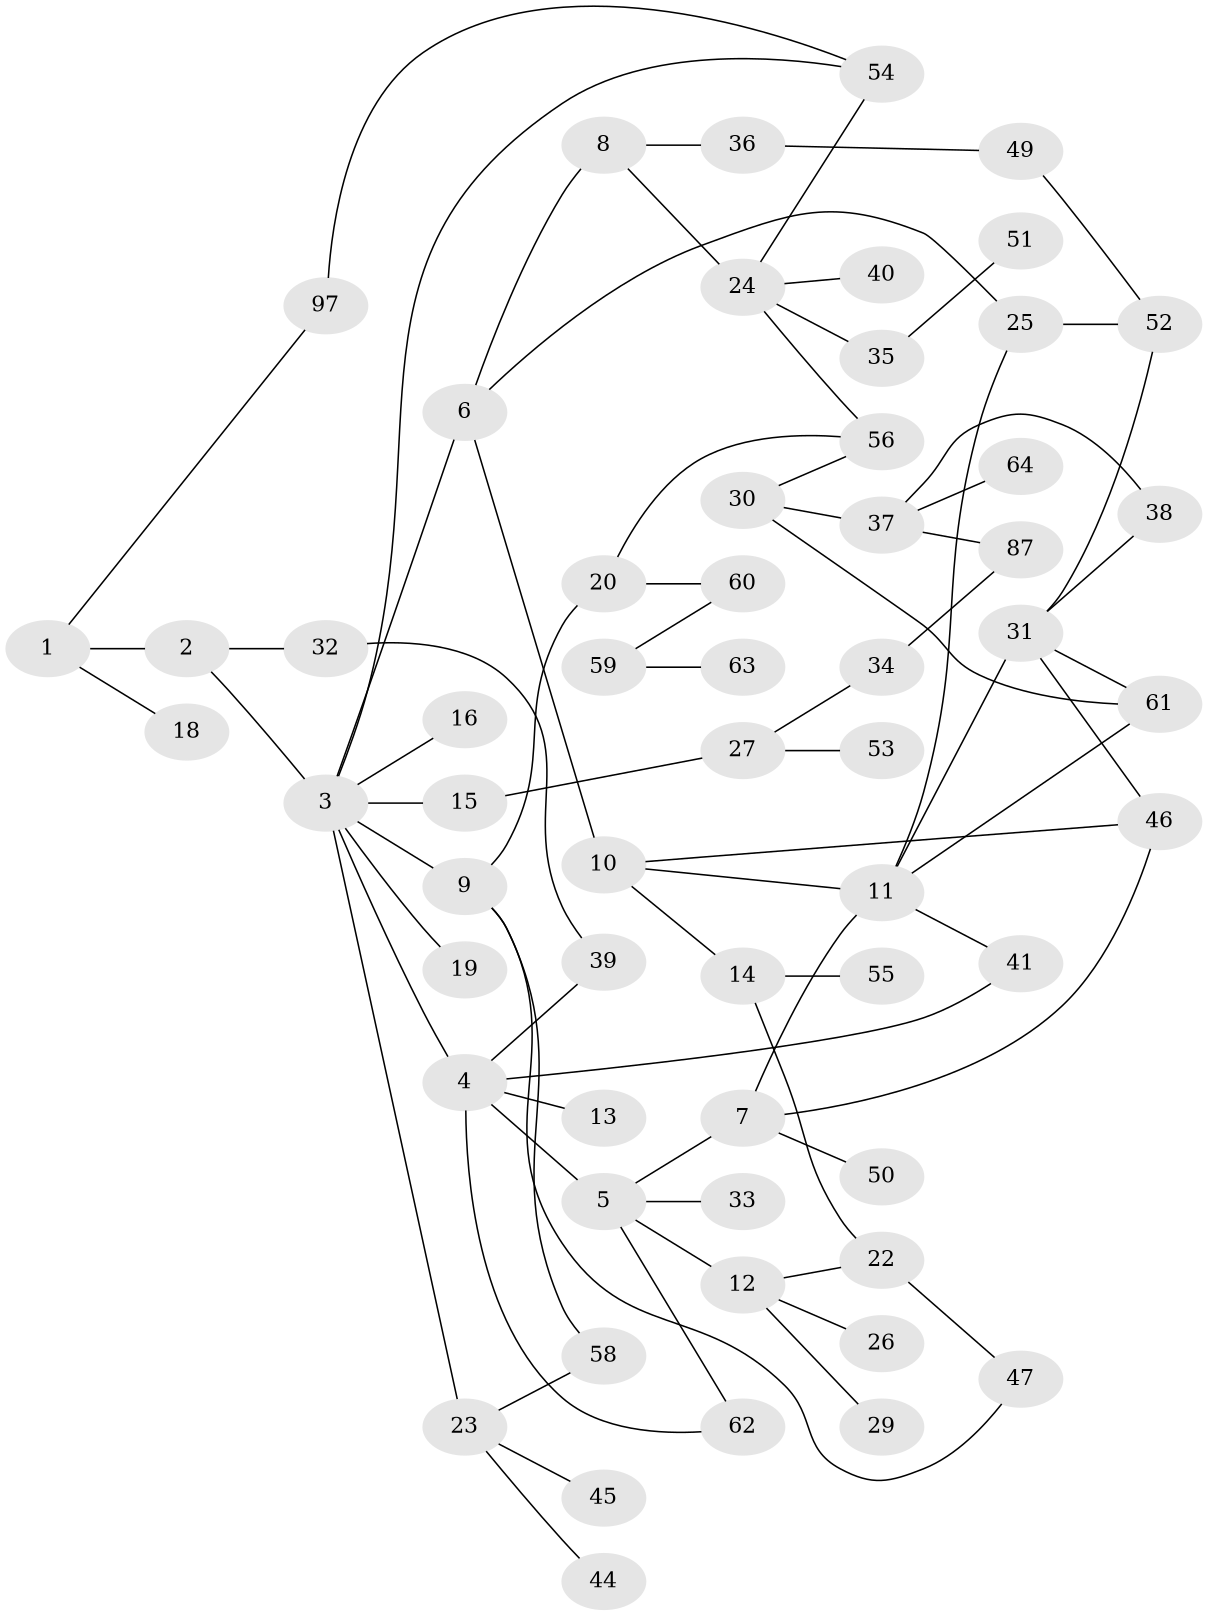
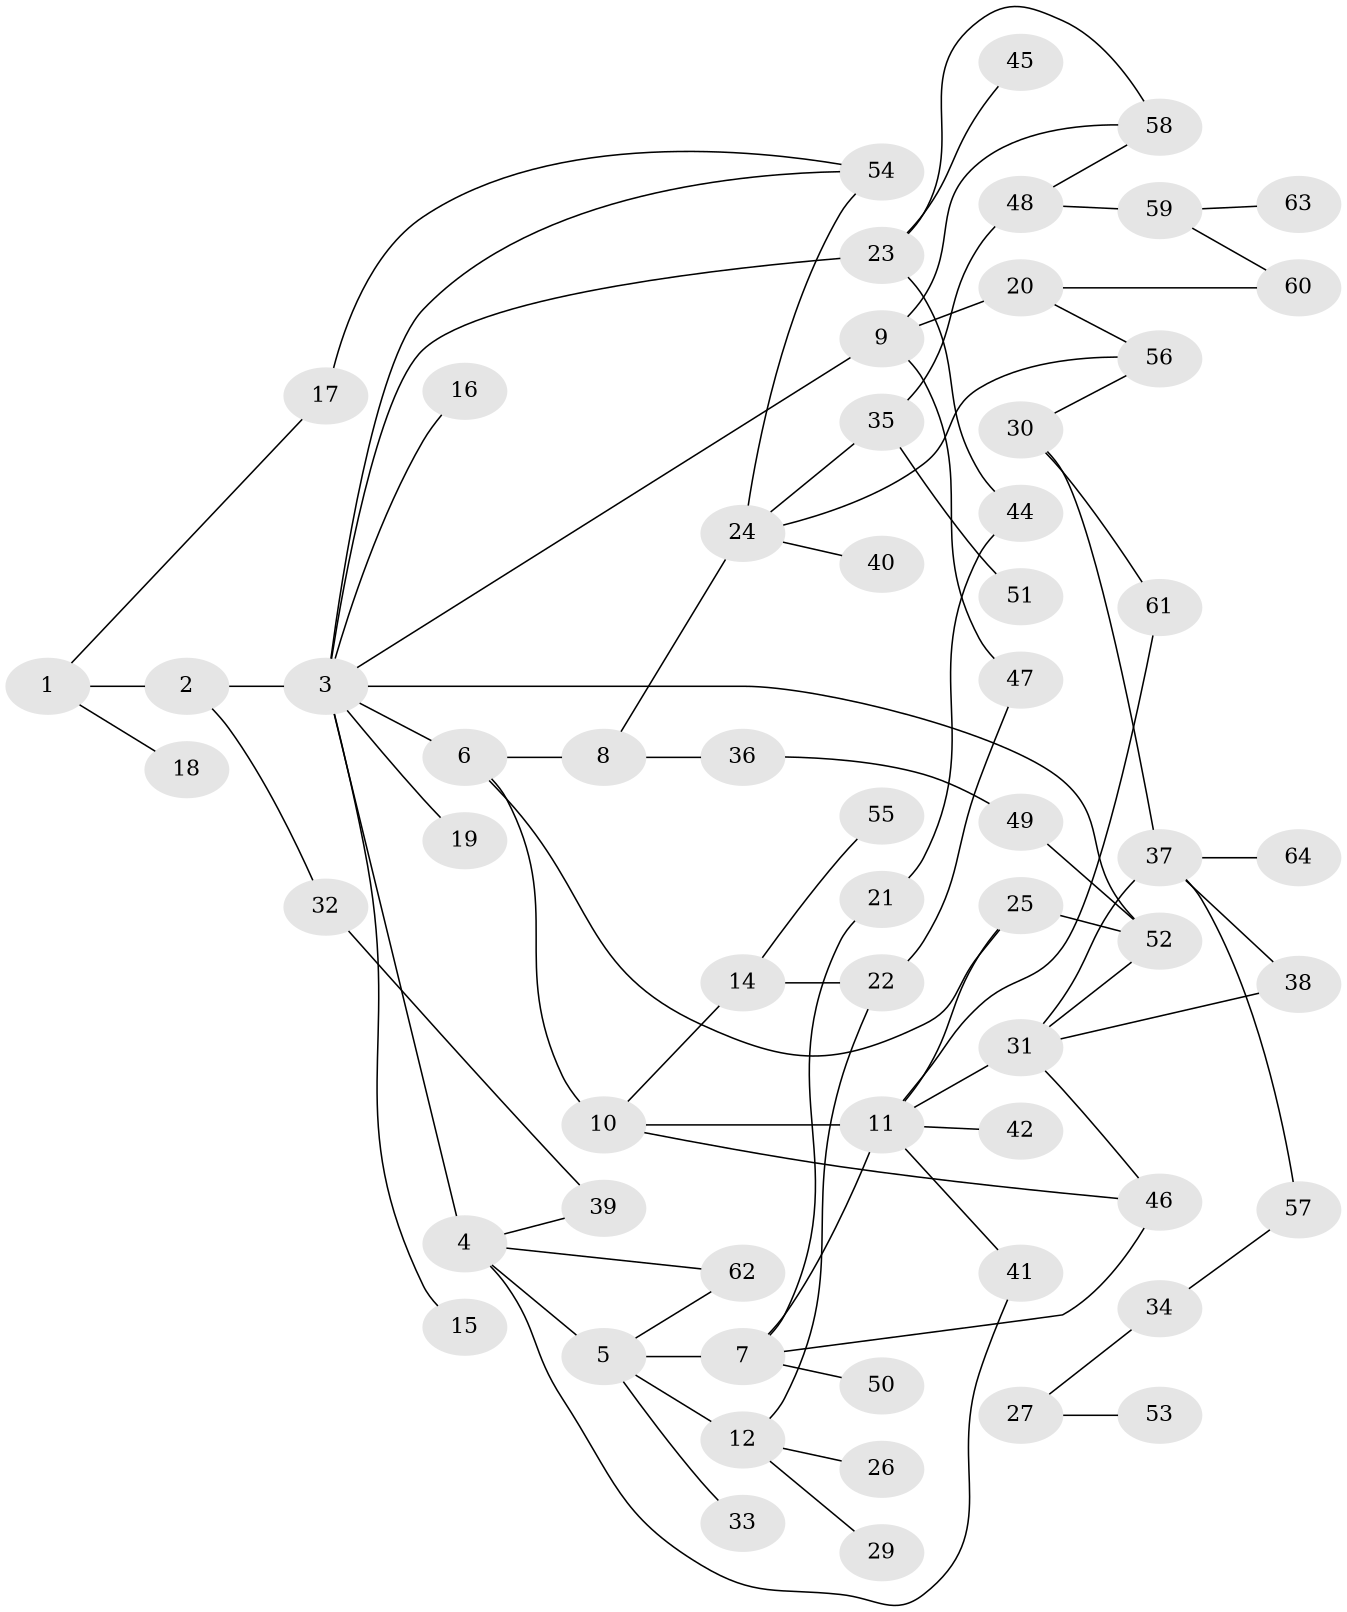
none -> (1021, 204)
(326, 306) -> (326, 396)
(1021, 550) -> (1299, 1210)
(1090, 669) -> (1088, 951)
none -> (803, 692)
(604, 777) -> none
none -> (882, 899)
(604, 1118) -> none
none -> (1021, 1131)
